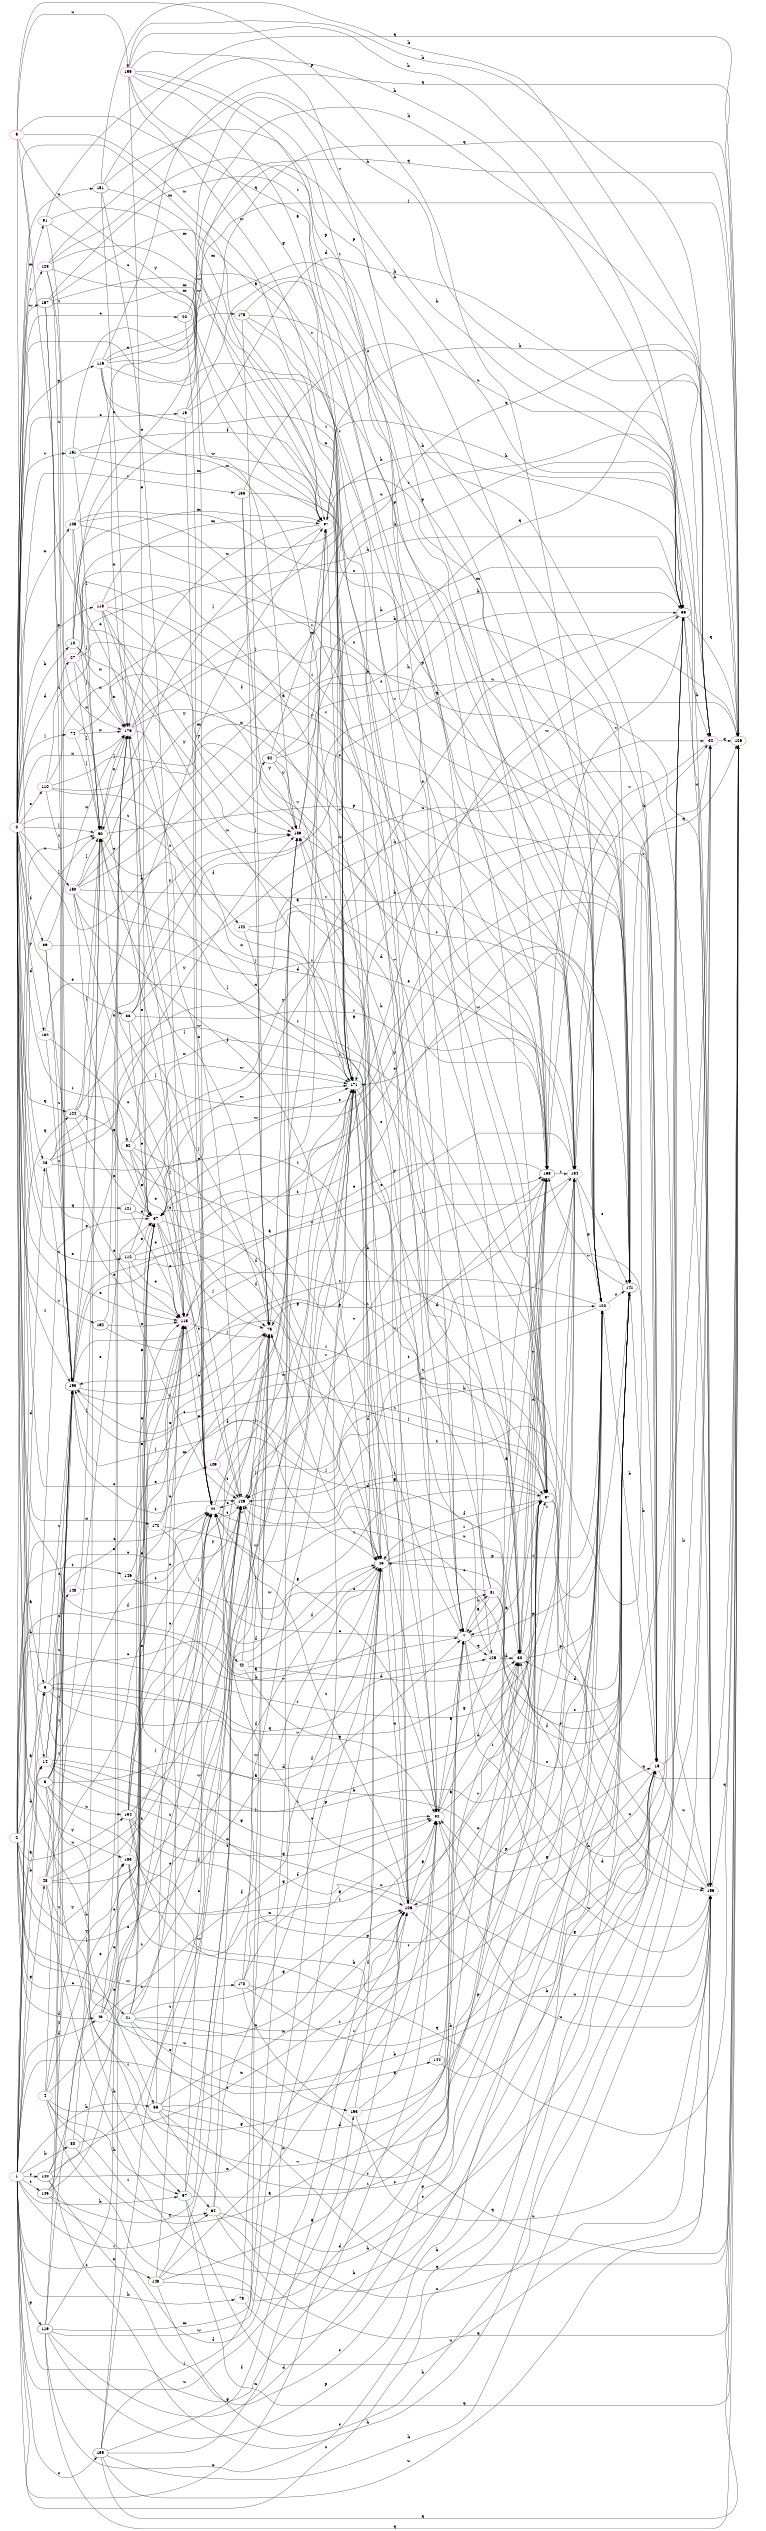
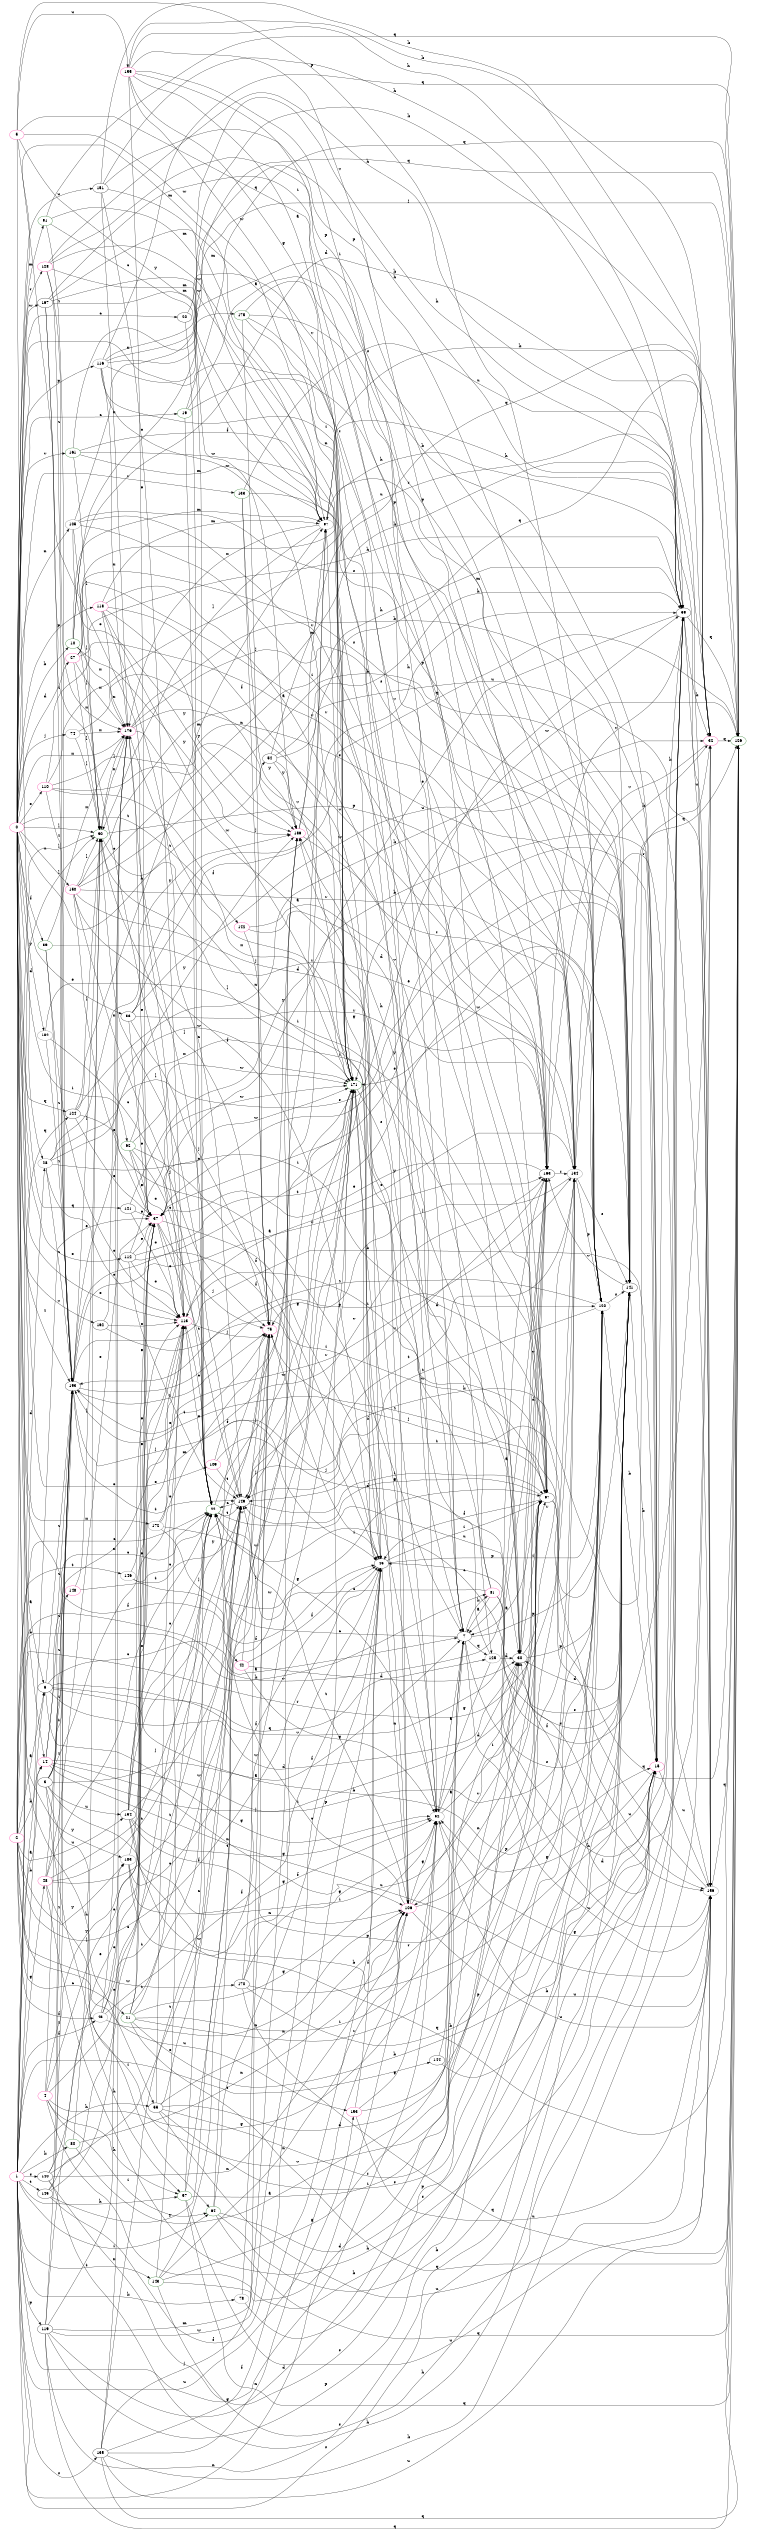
(700, 1259) -> (661, 1191)
(59, 1721) -> (59, 1721)
